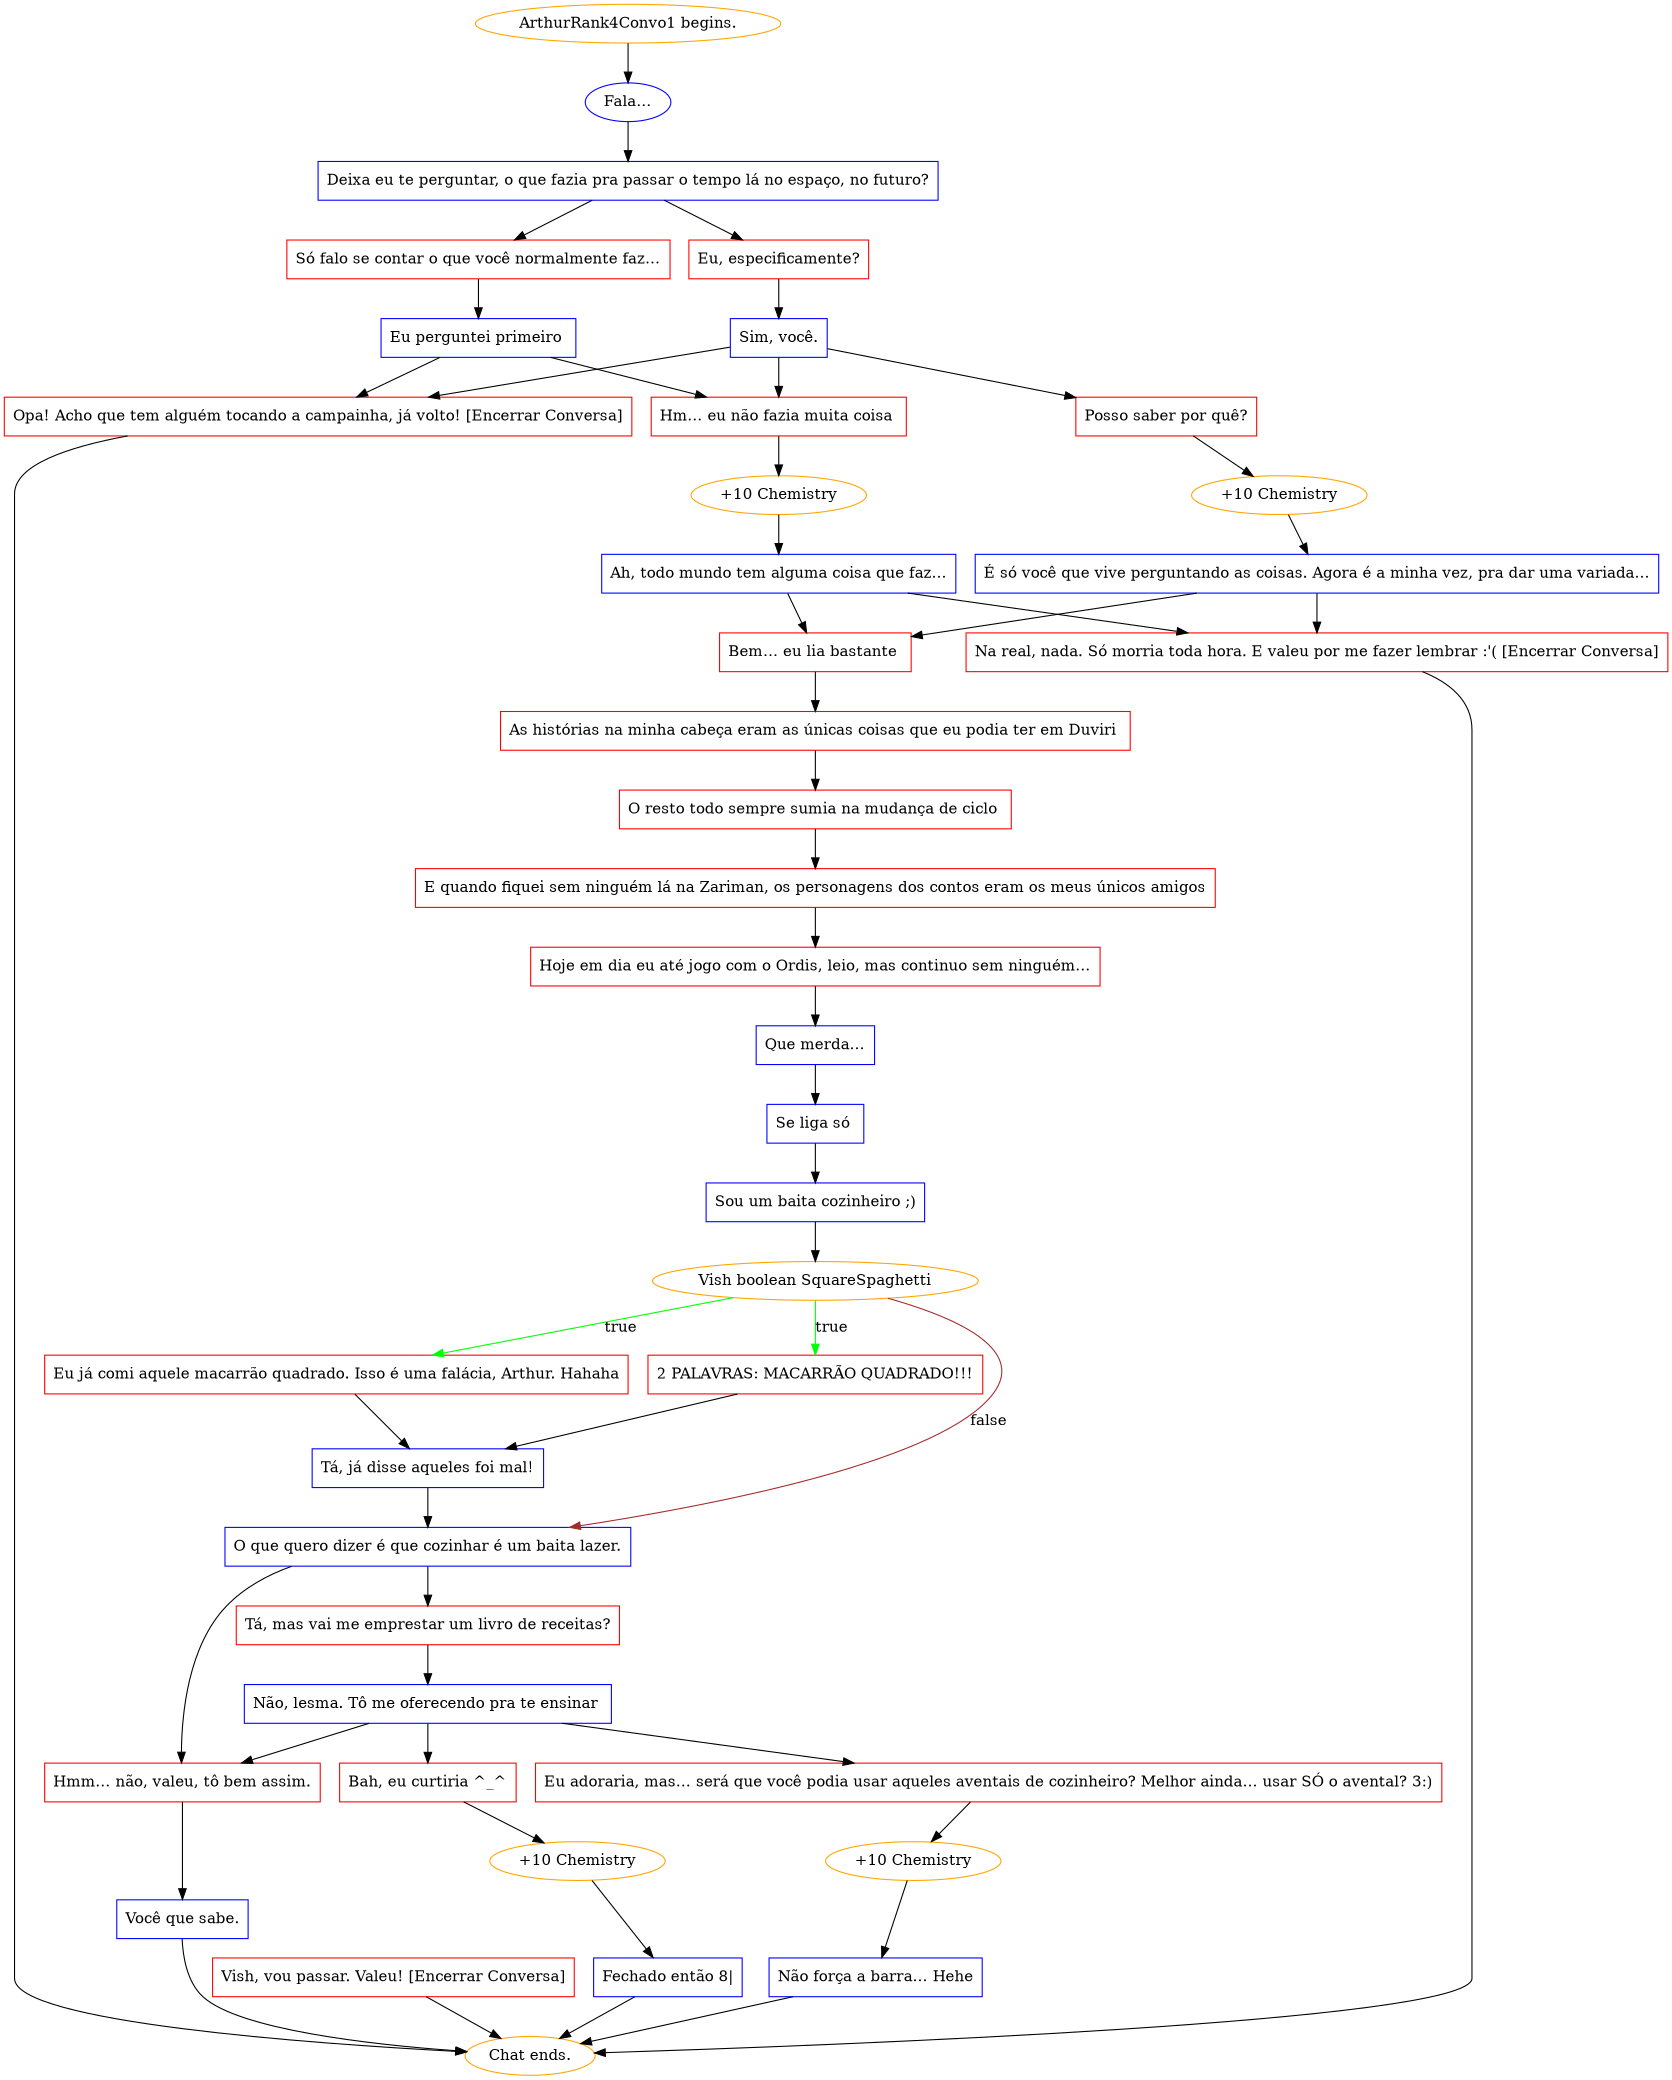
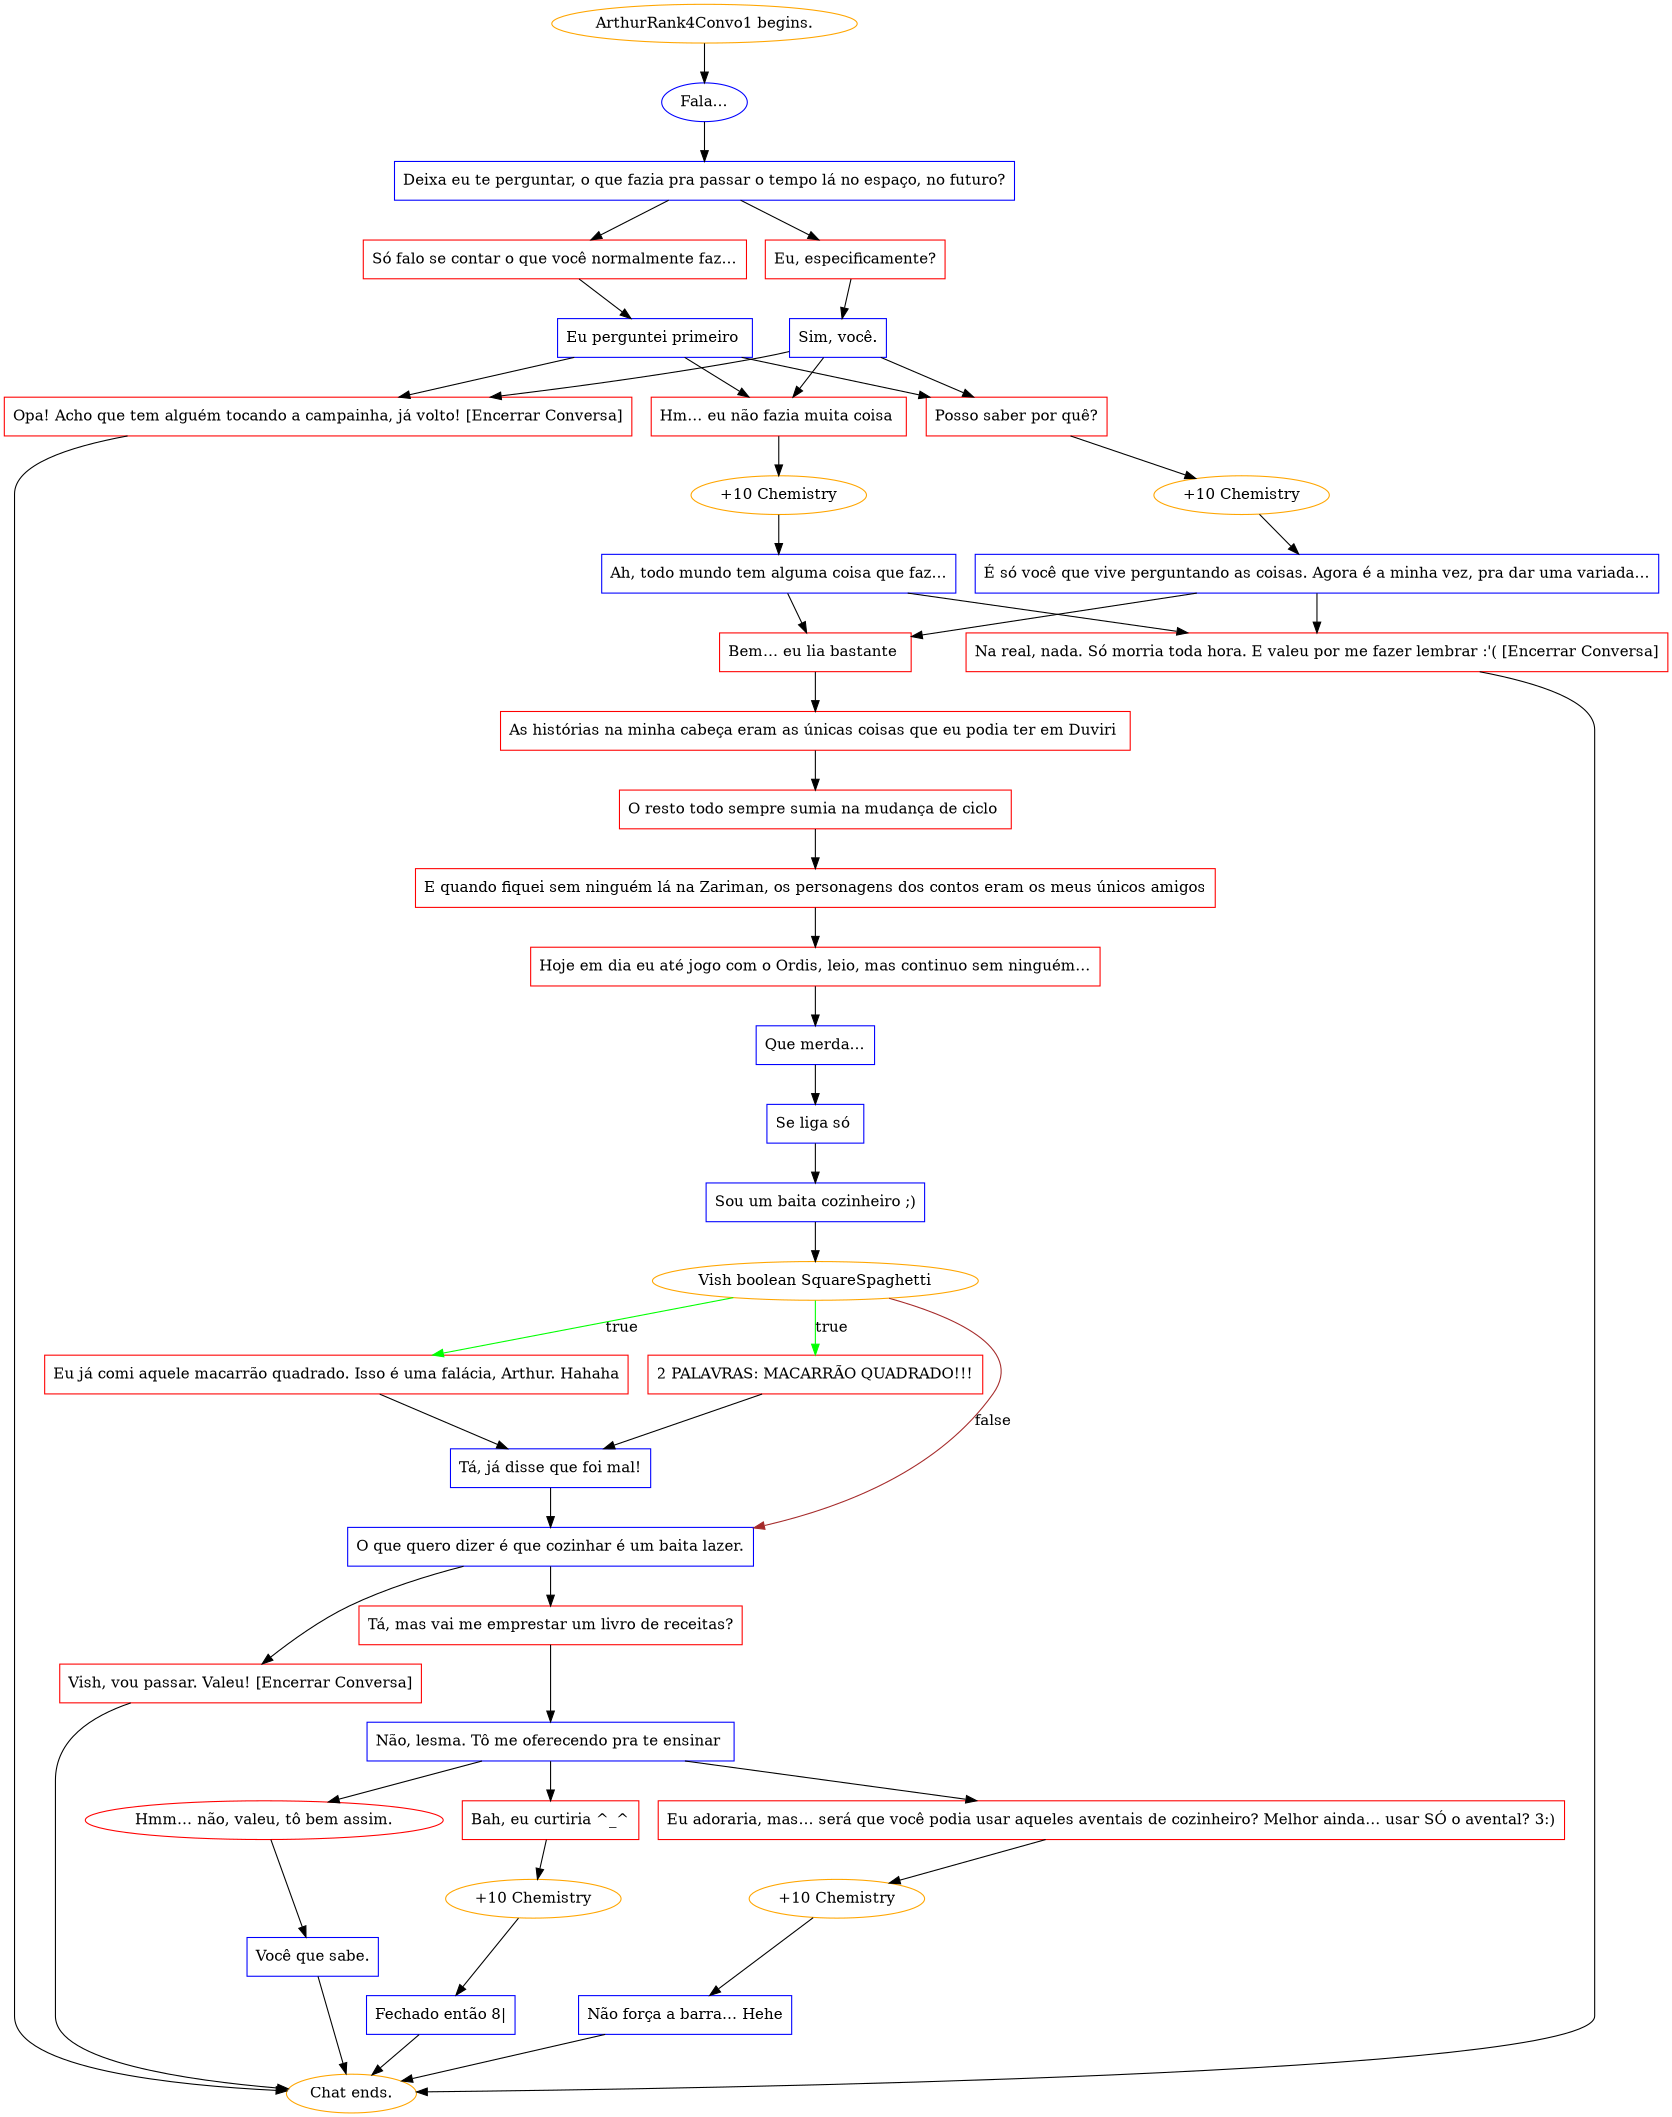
none -> (830, 376)
(428, 1468) -> (551, 1468)
(204, 1639) -> (362, 1600)
(182, 1782) -> (264, 1820)
